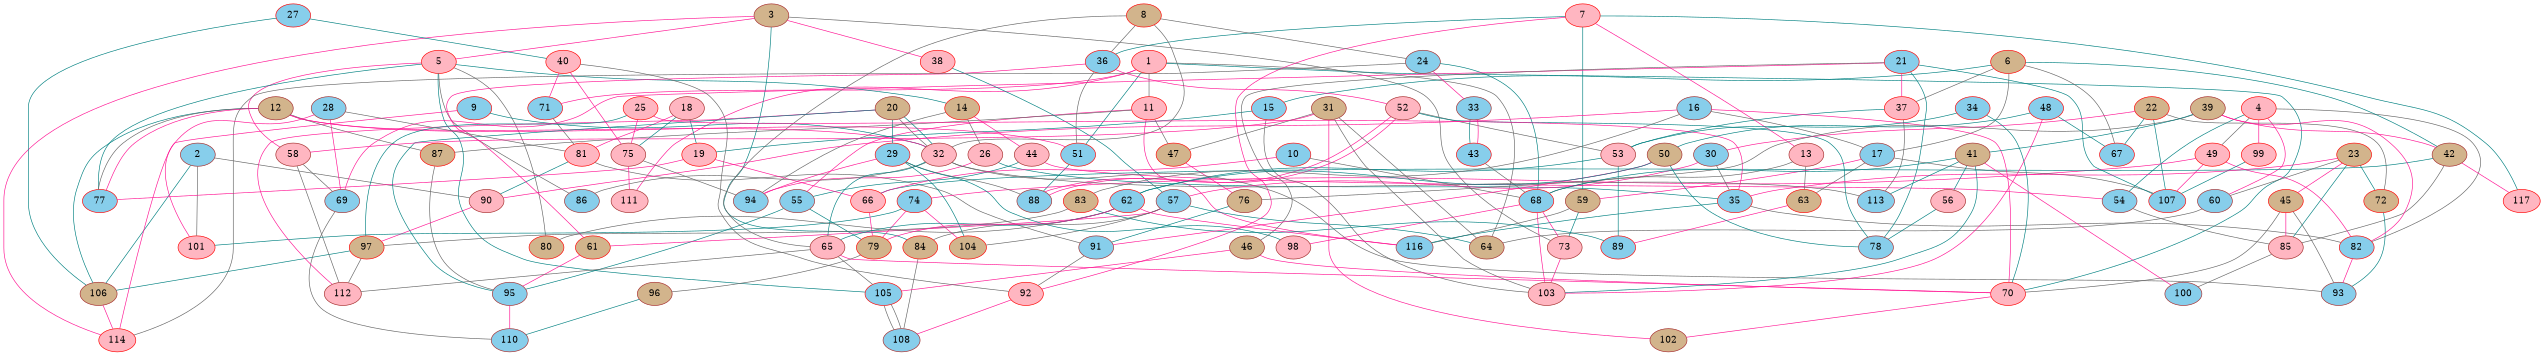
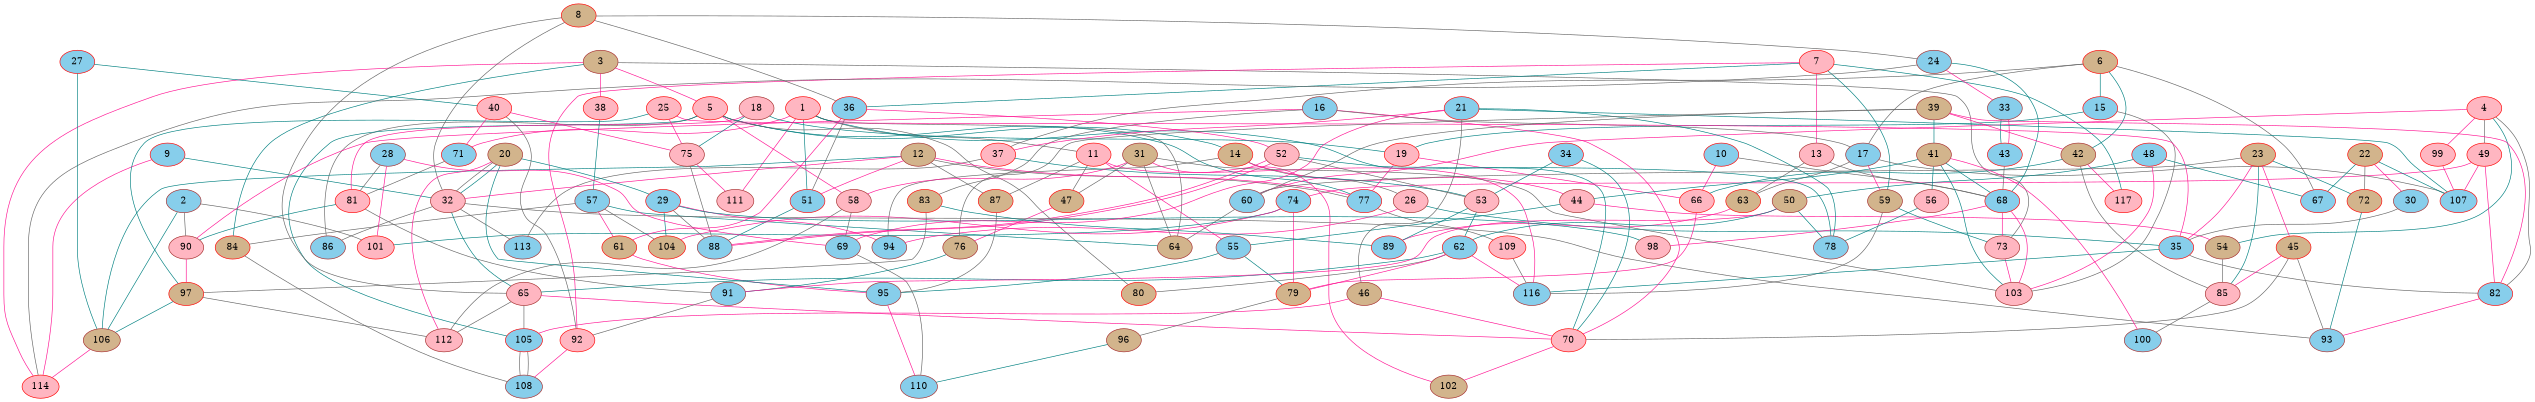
none -> (1466, 130)
(1925, 178) -> (1691, 188)
(2213, 178) -> (2448, 178)
(708, 185) -> (701, 201)
(1444, 185) -> none
(2120, 201) -> (2223, 247)
none -> (1507, 247)
